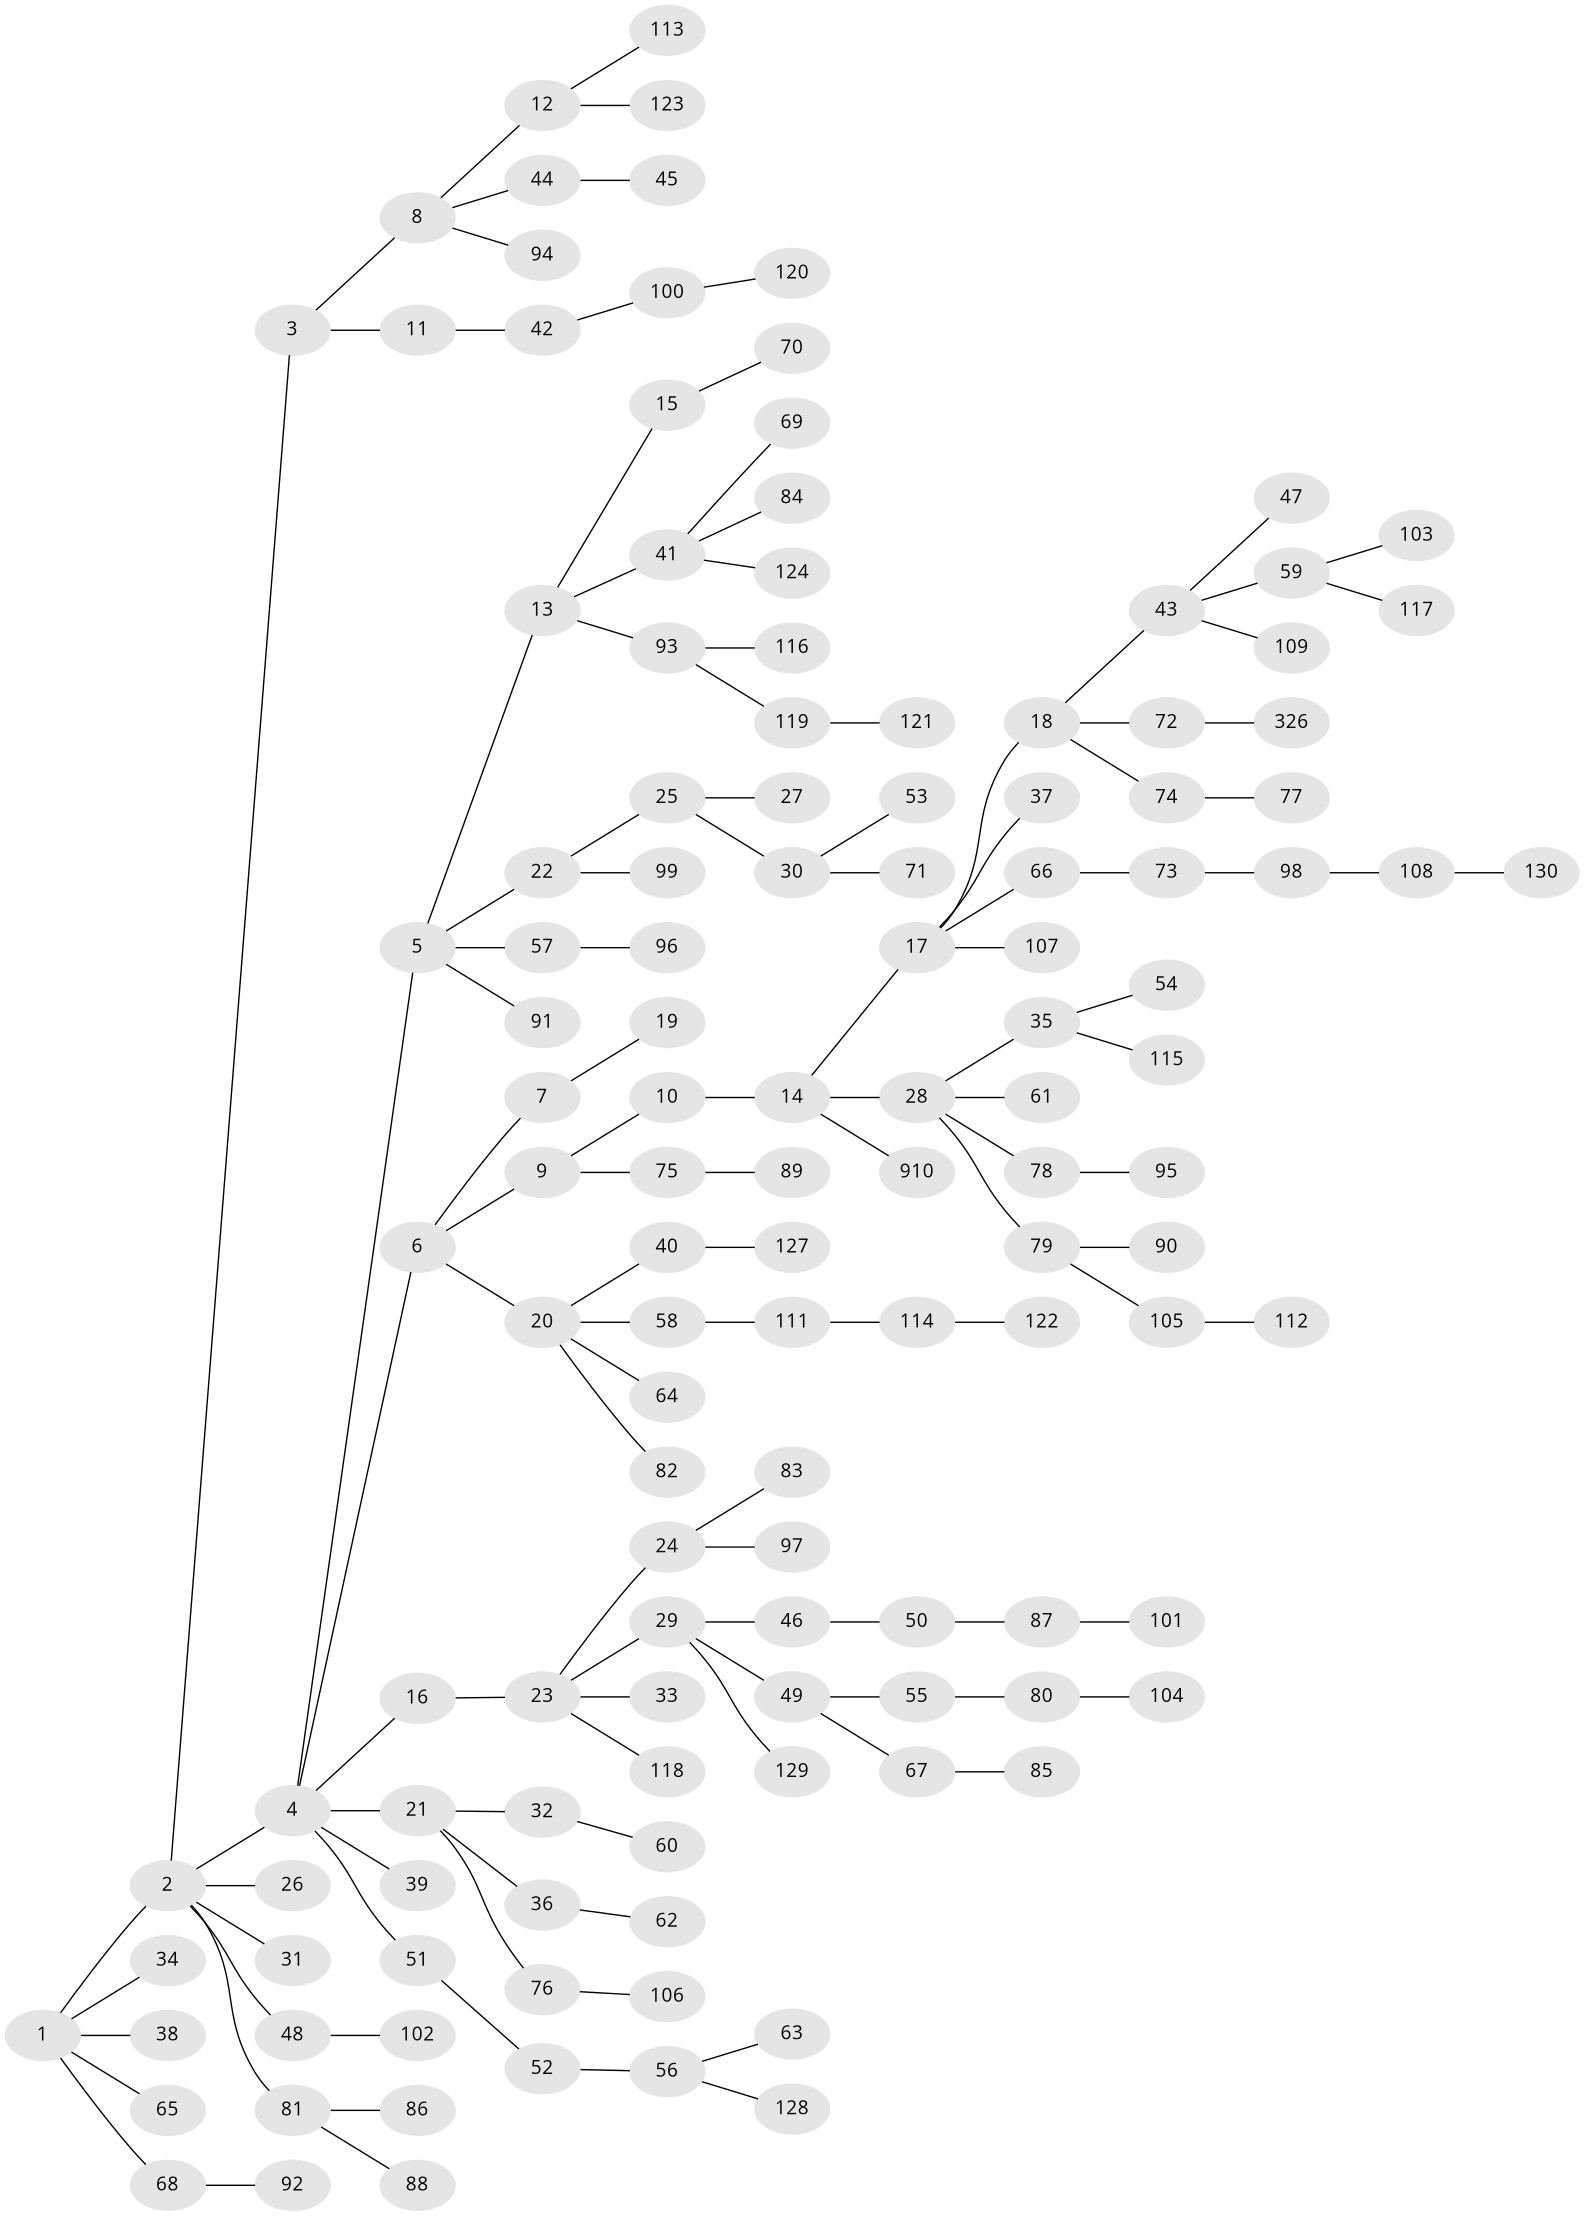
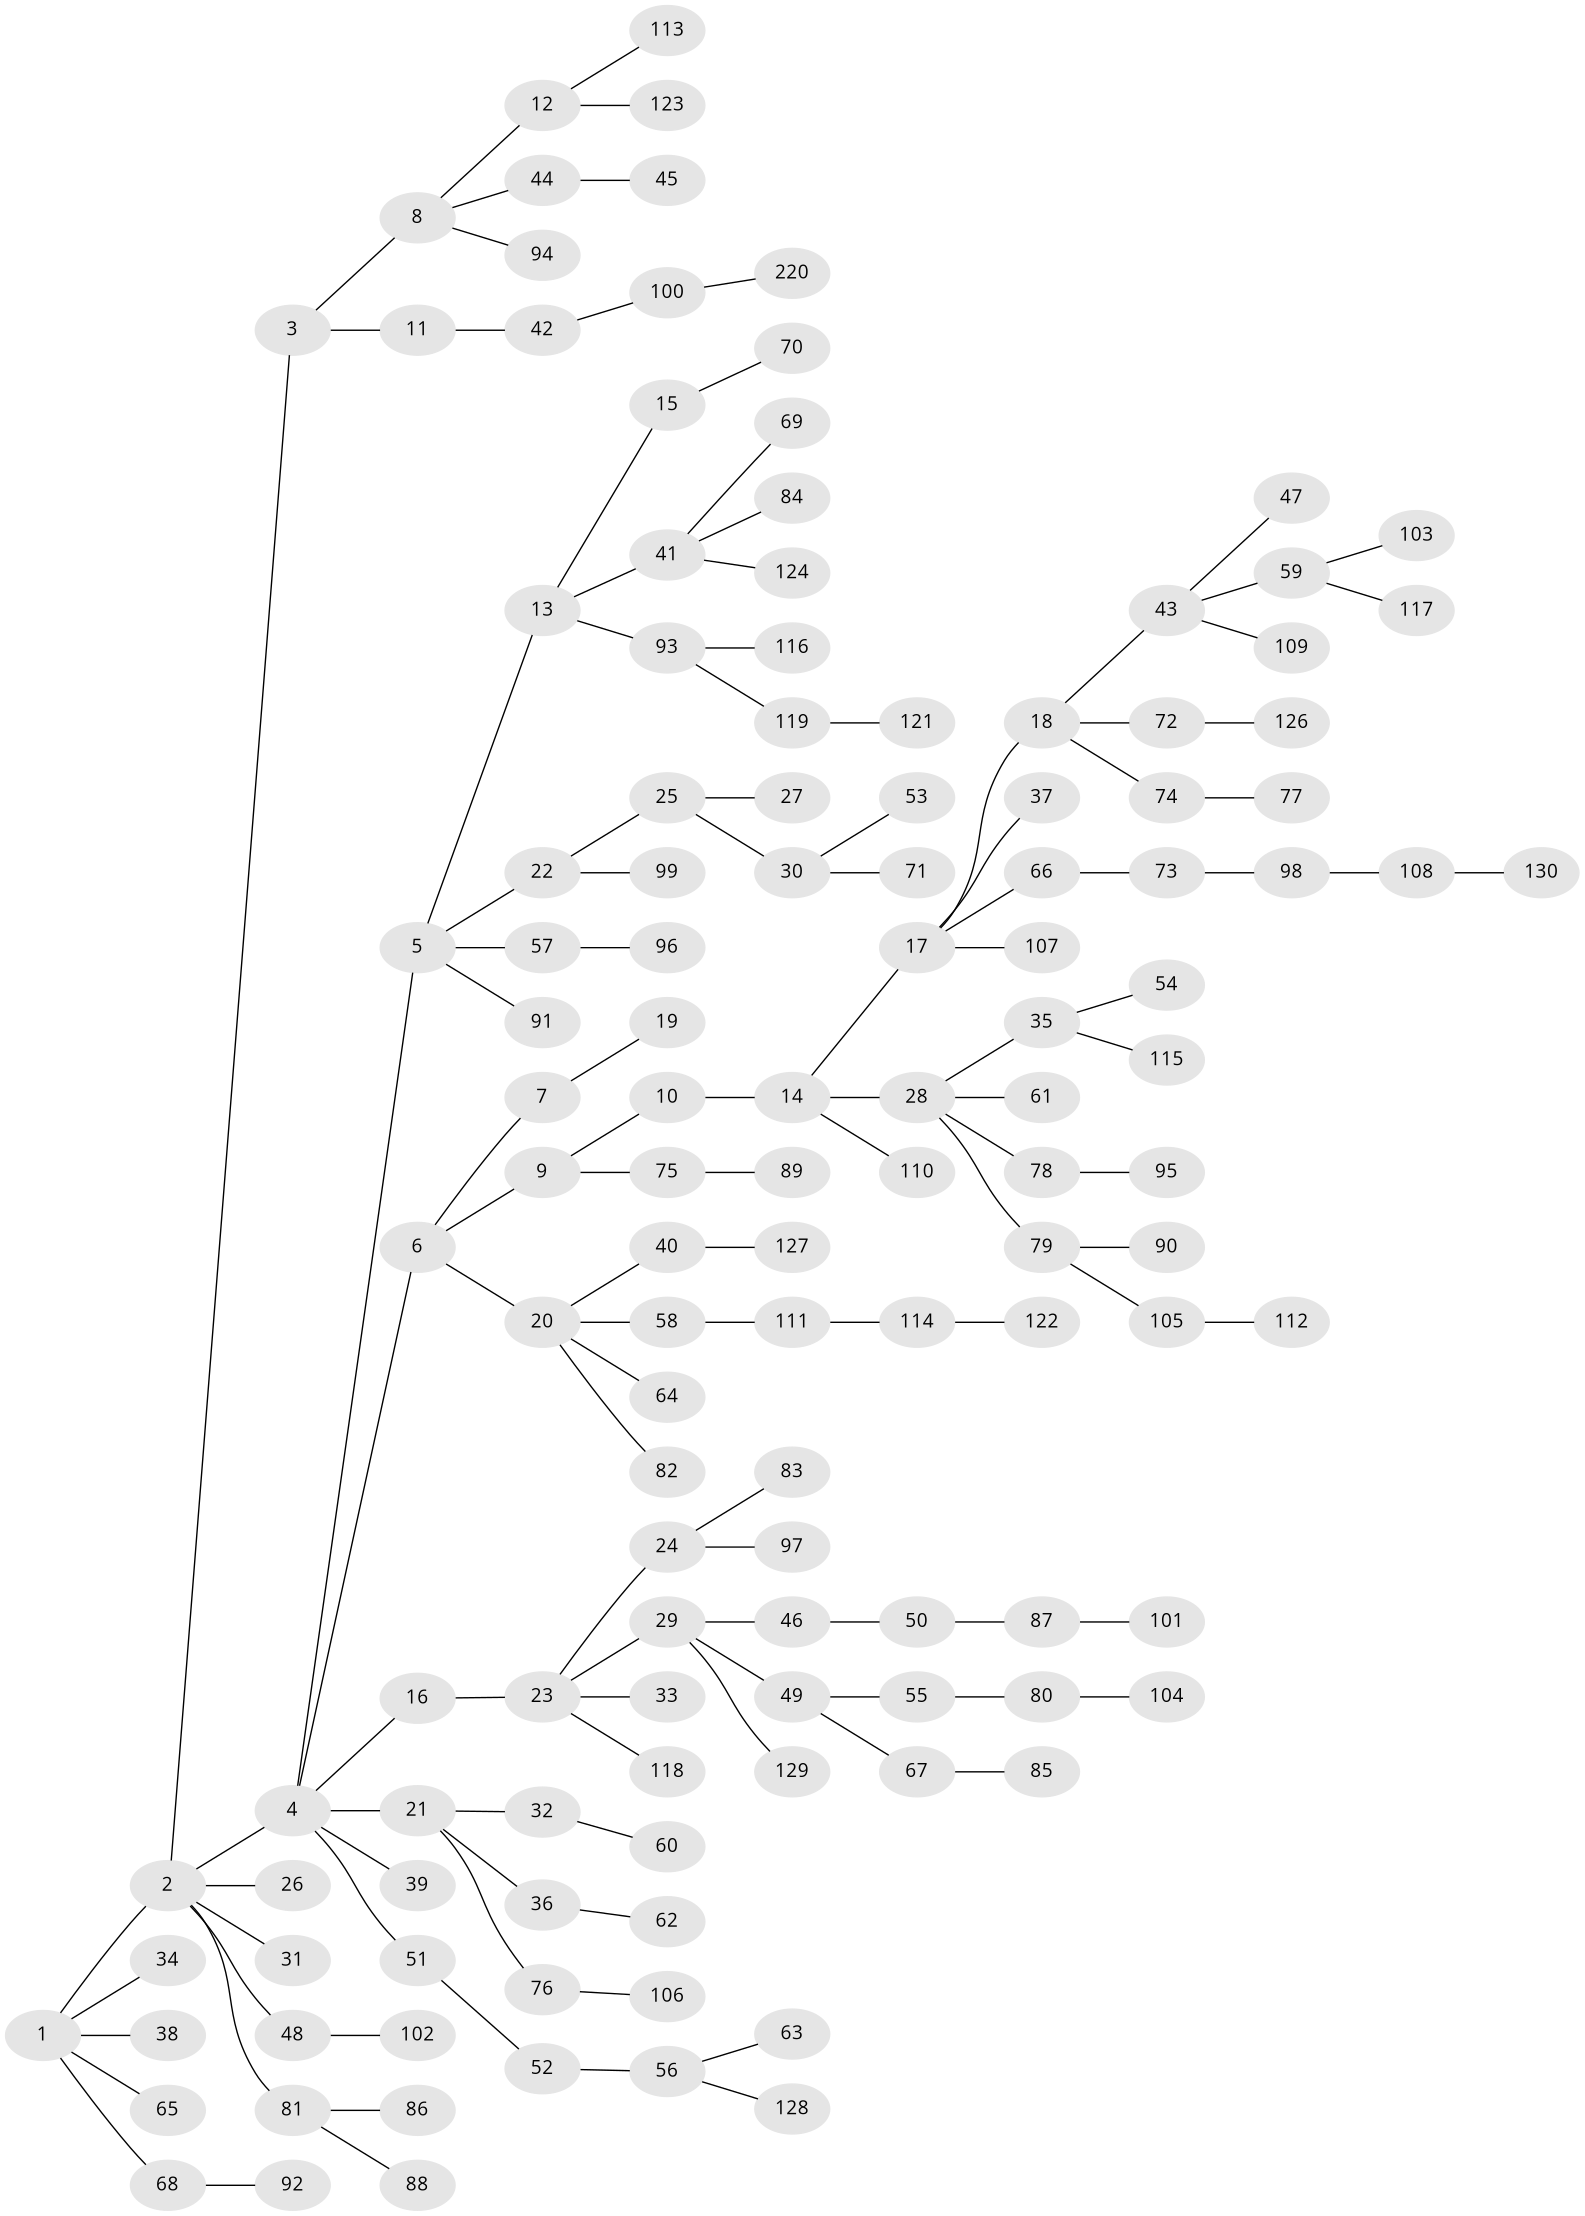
(792, 273) -> (792, 273)
(1292, 723) -> (1292, 723)
(917, 1172) -> (917, 1172)
